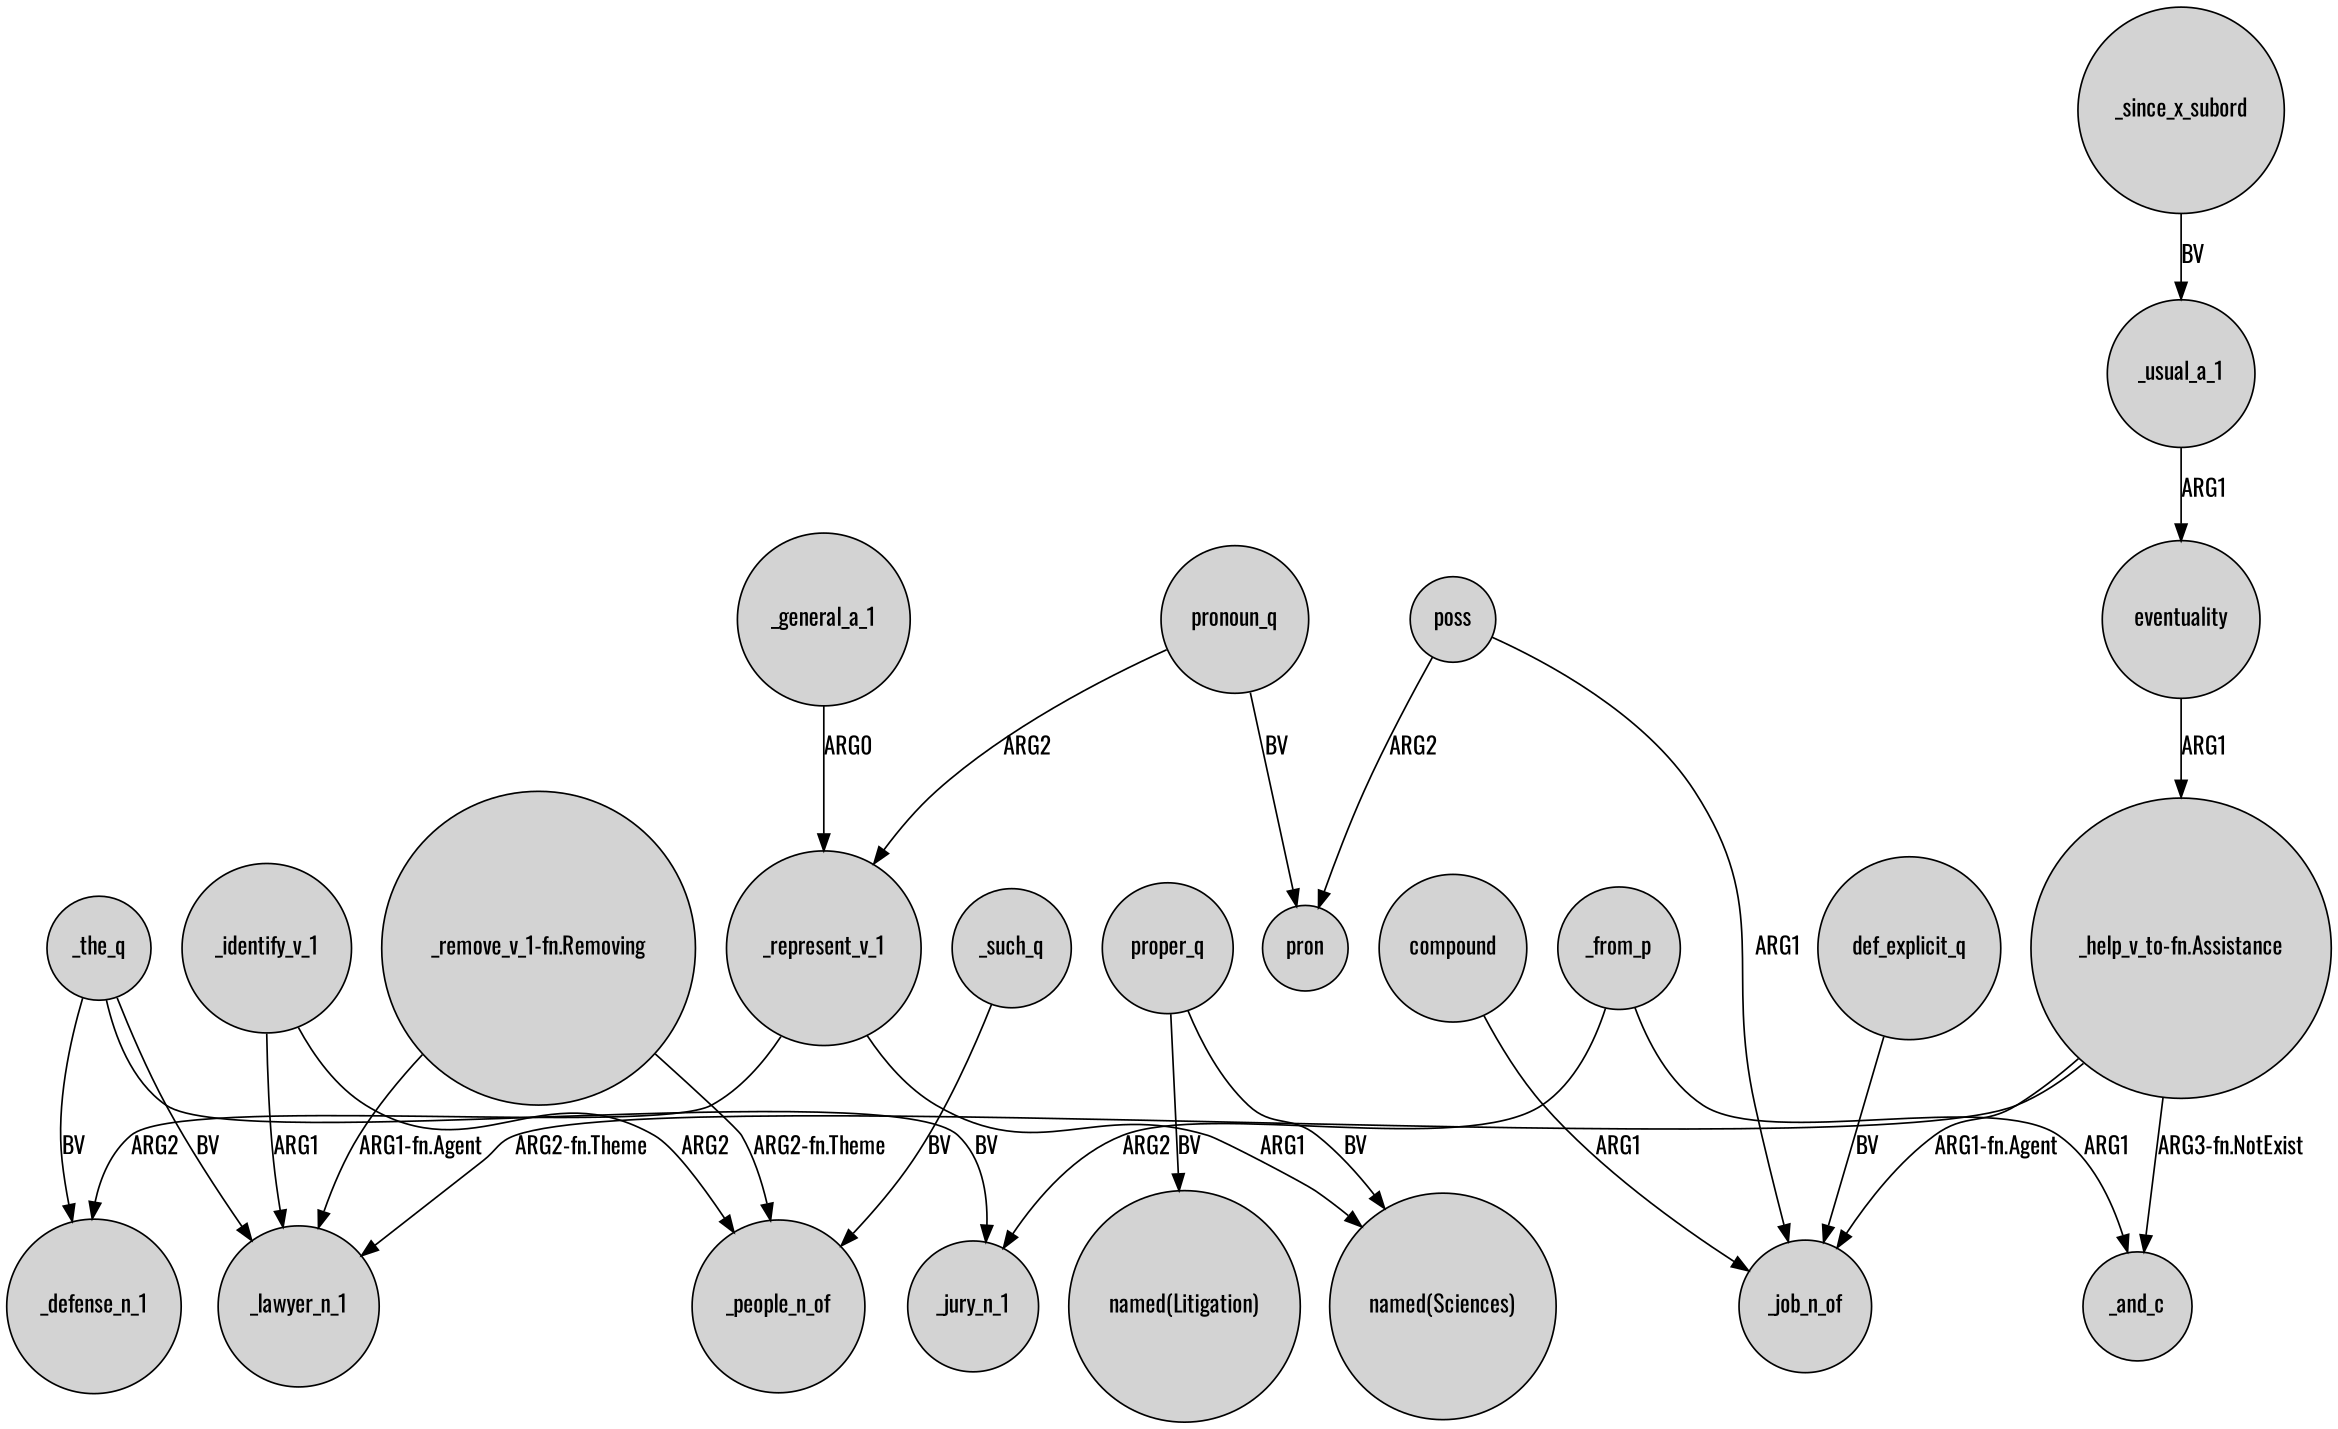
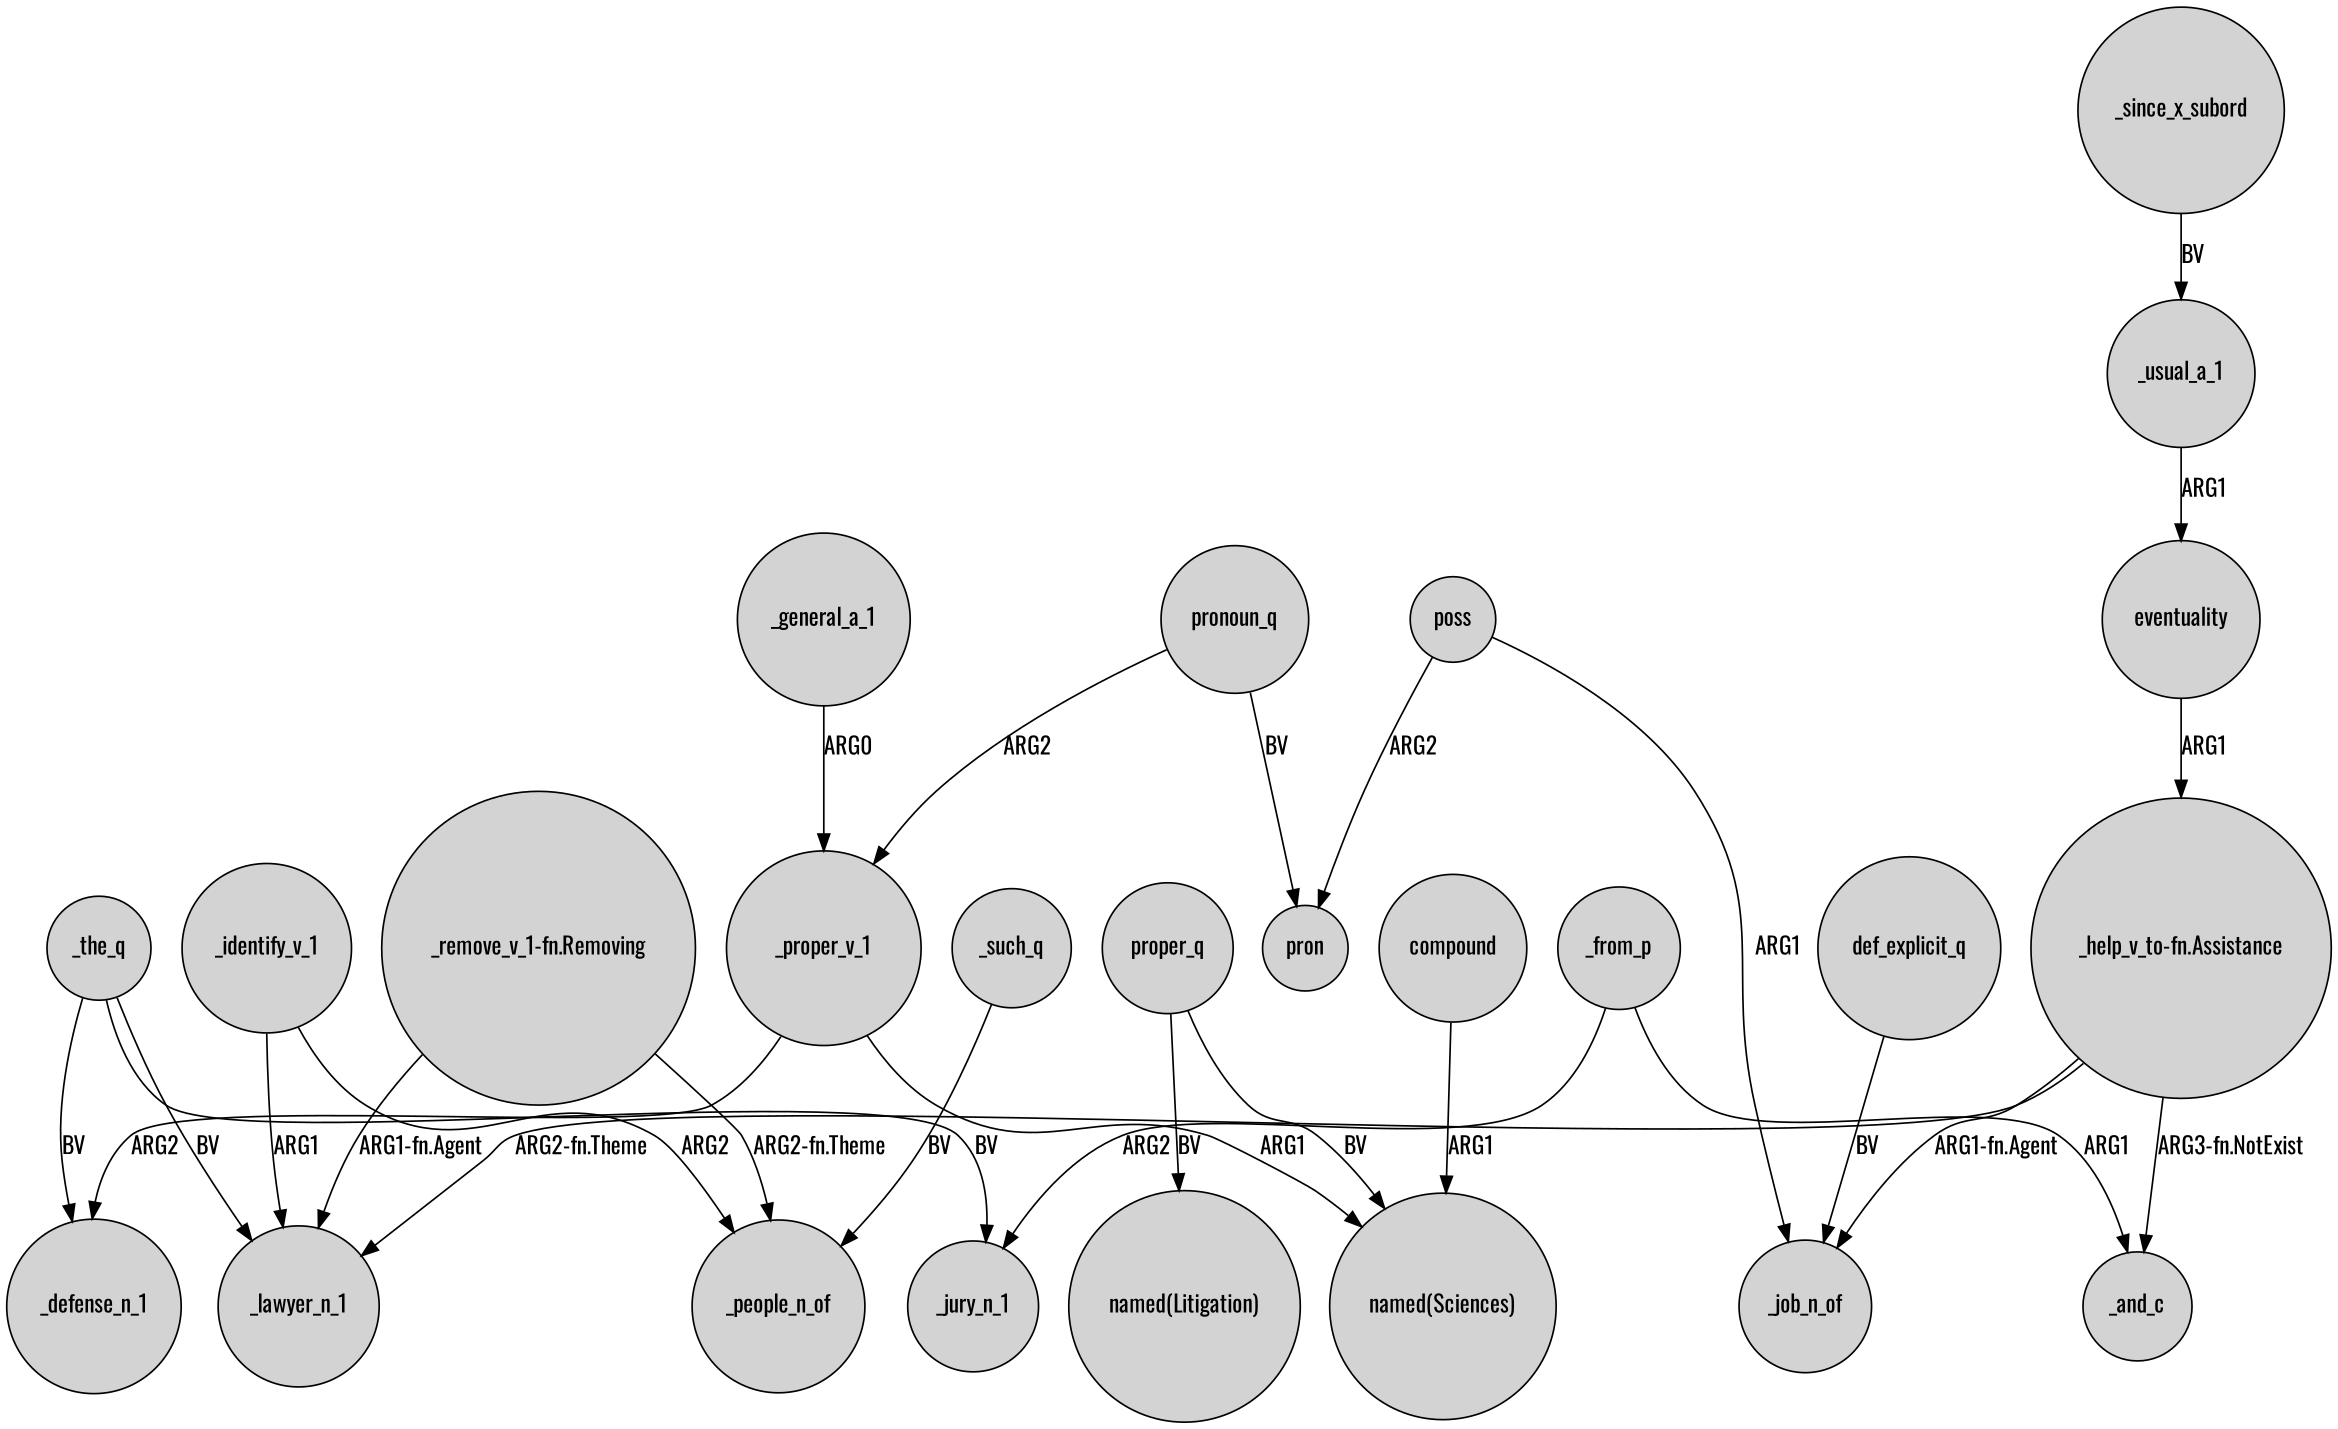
(824, 948) -> (824, 948)
(1593, 1154) -> (1449, 1099)
